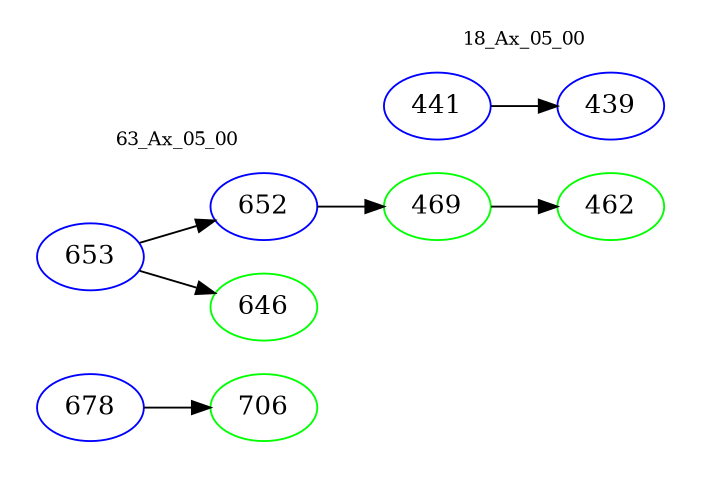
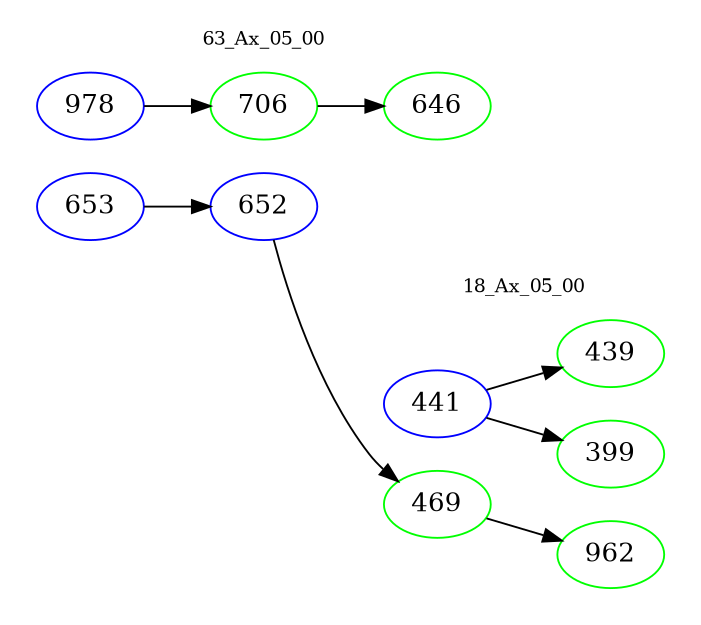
(611, 106) -> (611, 354)
(611, 207) -> (611, 555)
(168, 279) -> (341, 106)
(90, 408) -> (90, 106)
none -> (611, 454)
